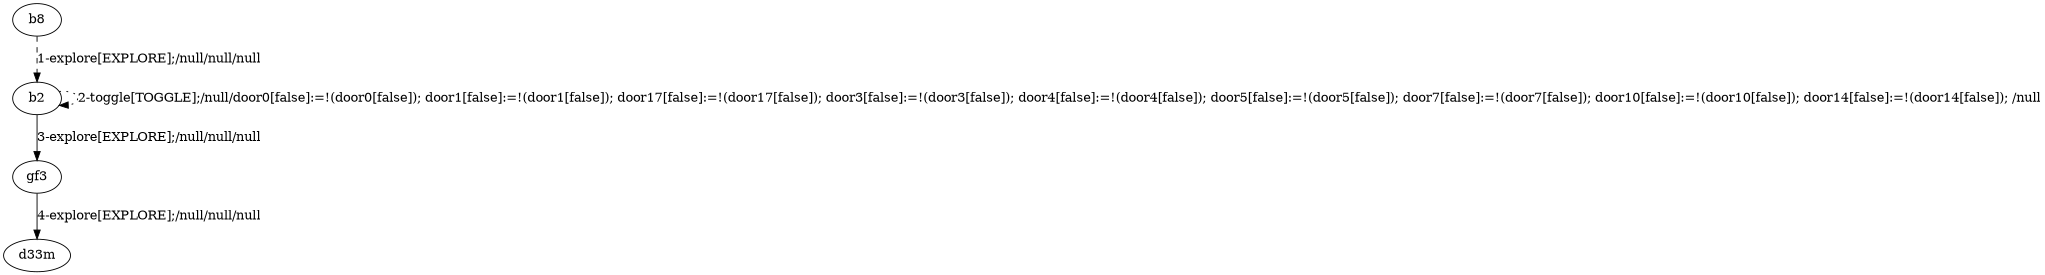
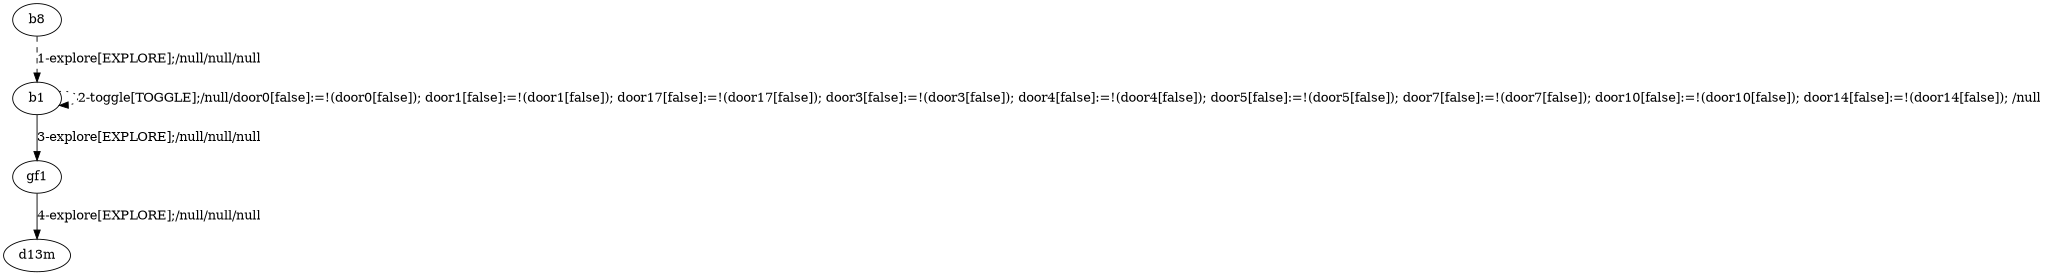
(37, 98) -> (37, 98)
(37, 177) -> (37, 177)
(37, 255) -> (37, 255)
